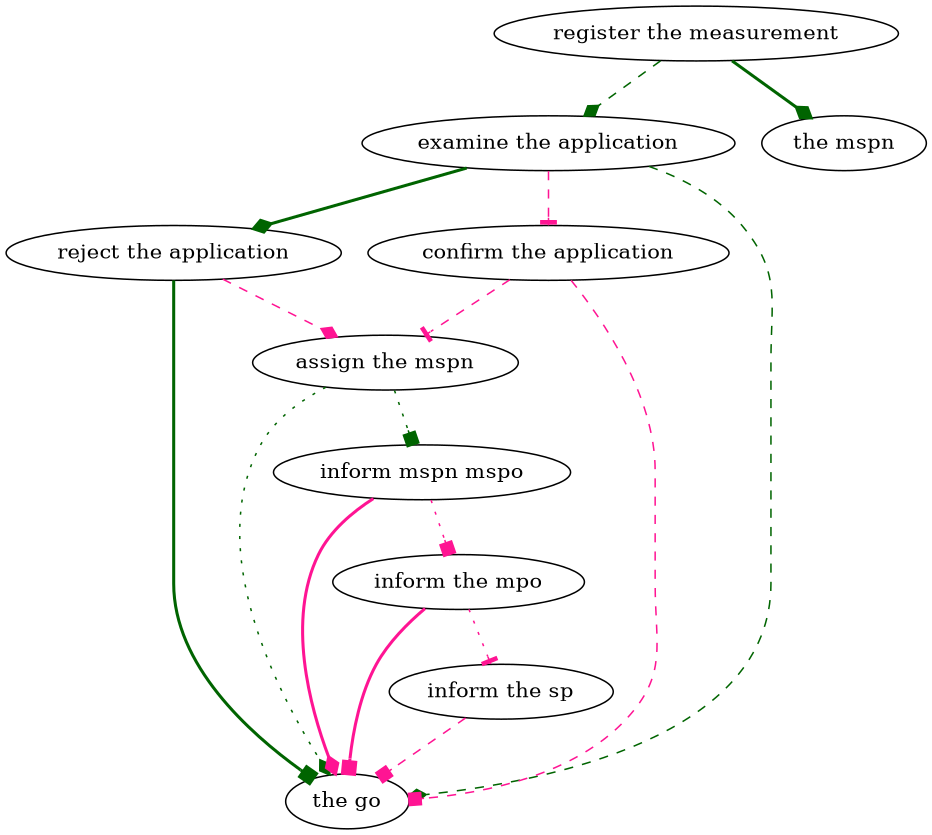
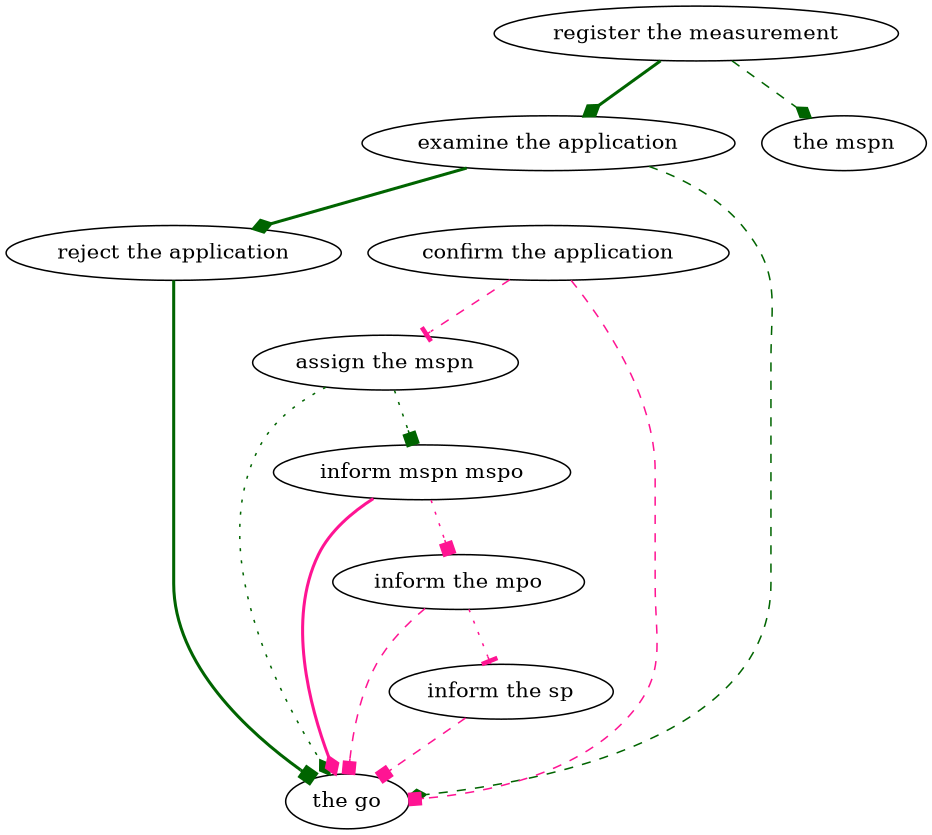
(630, 83) -> (630, 83)
(764, 84) -> (764, 84)
(548, 194) -> none
(272, 304) -> none
(371, 675) -> (371, 675)
